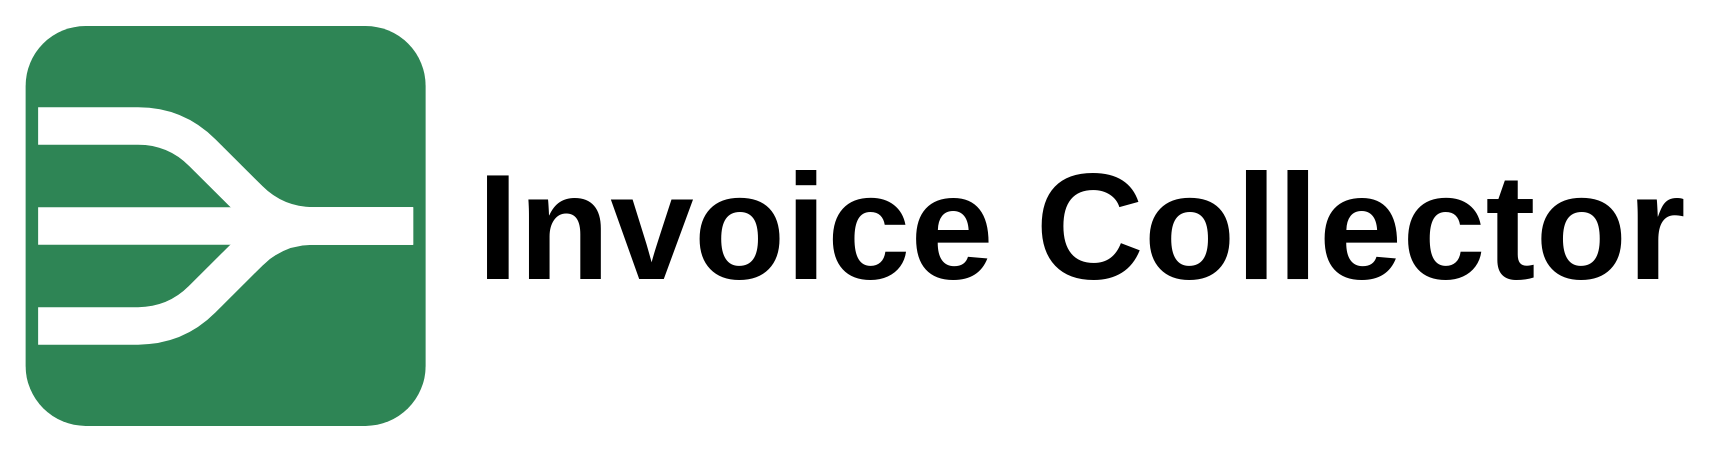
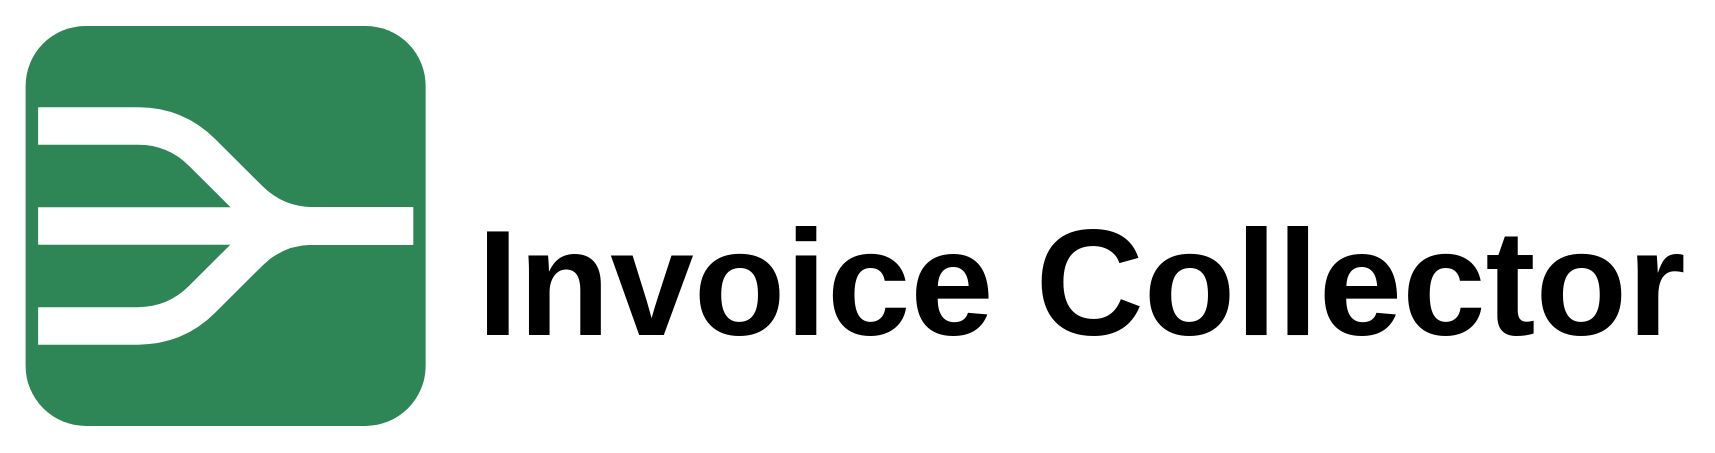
(1082, 226) -> (1082, 282)
